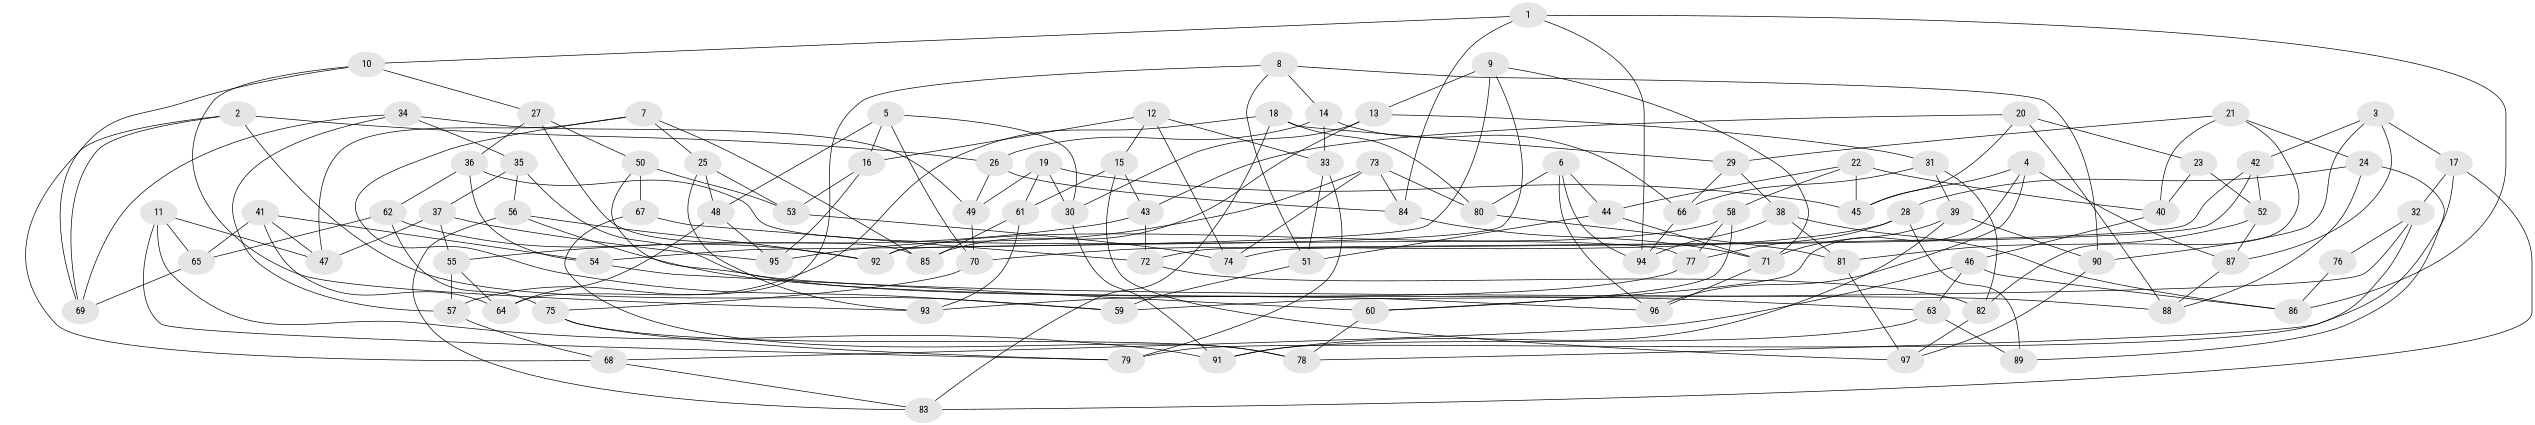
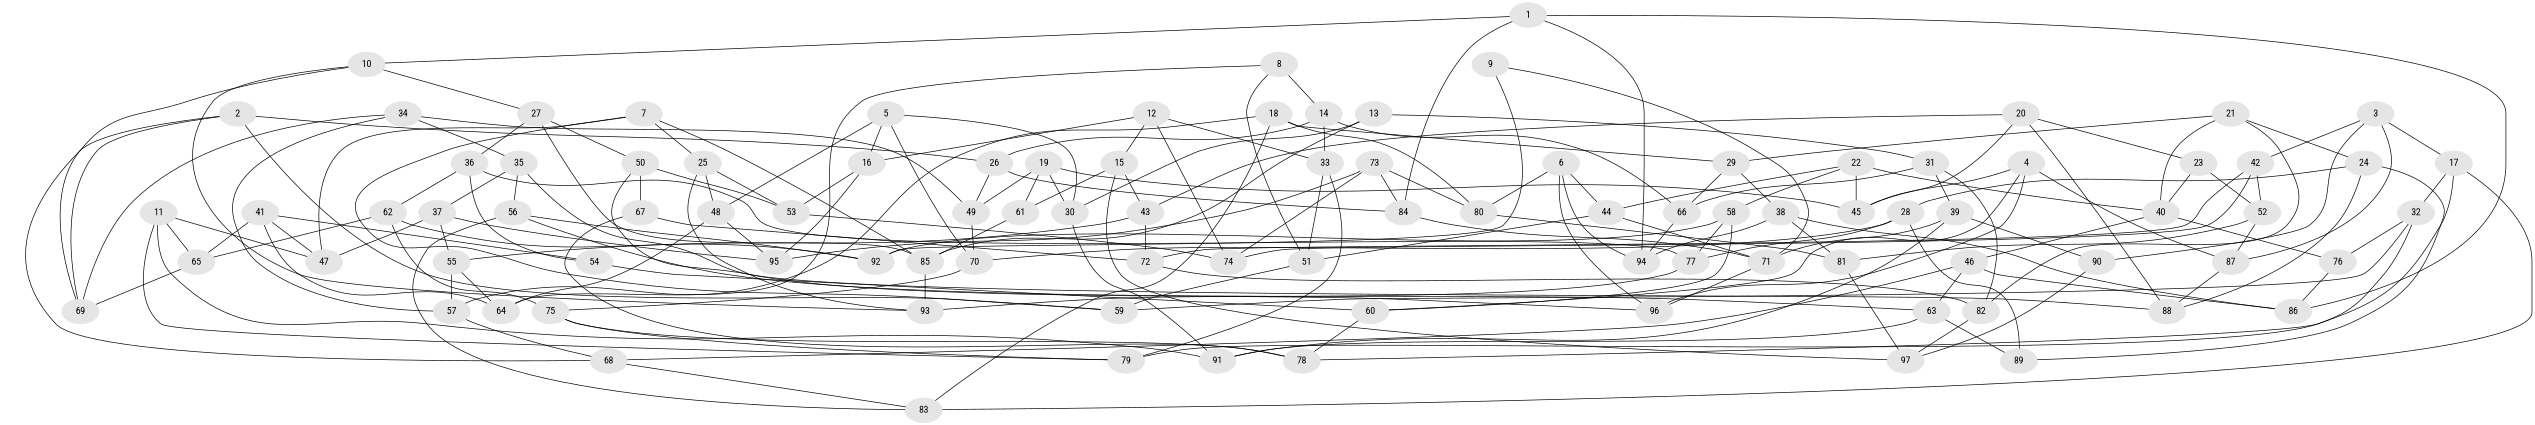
(1753, 82) -> none
(1432, 89) -> none
none -> (2242, 235)
(1103, 245) -> none
(995, 279) -> (925, 287)
